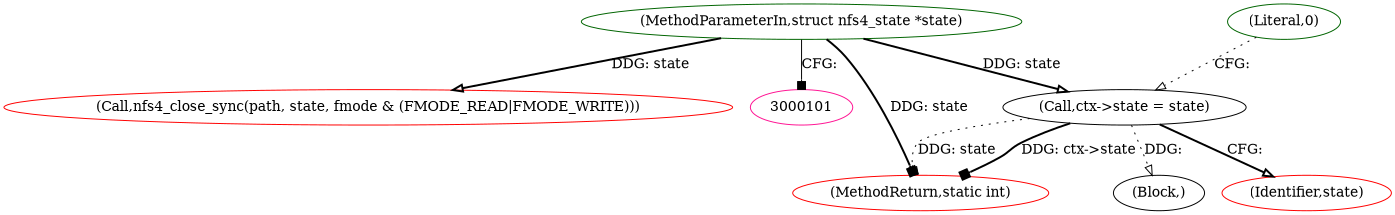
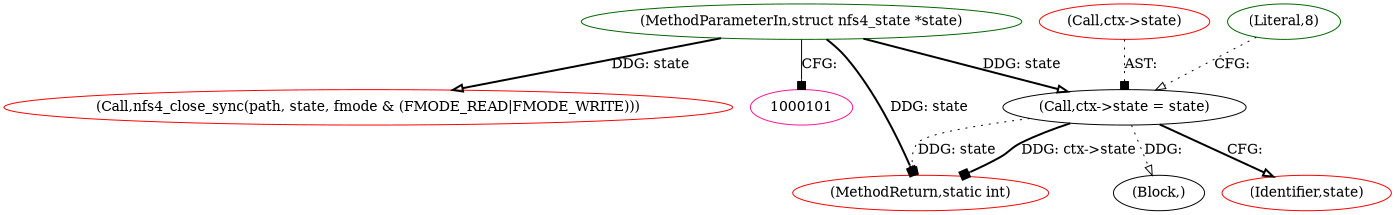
none -> (1125, 22)
(1284, 22) -> (1284, 22)
(802, 107) -> (802, 107)
